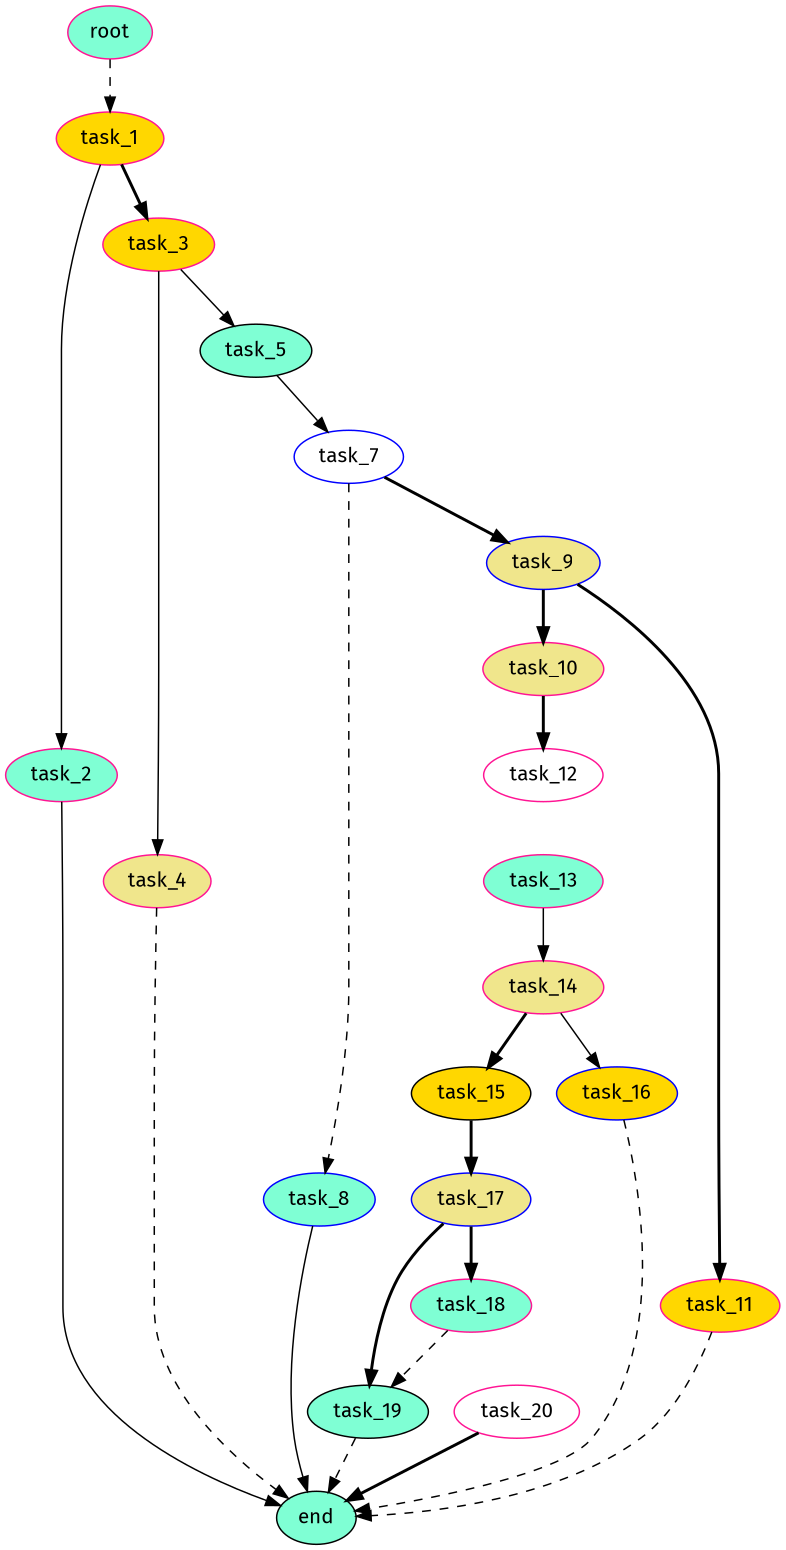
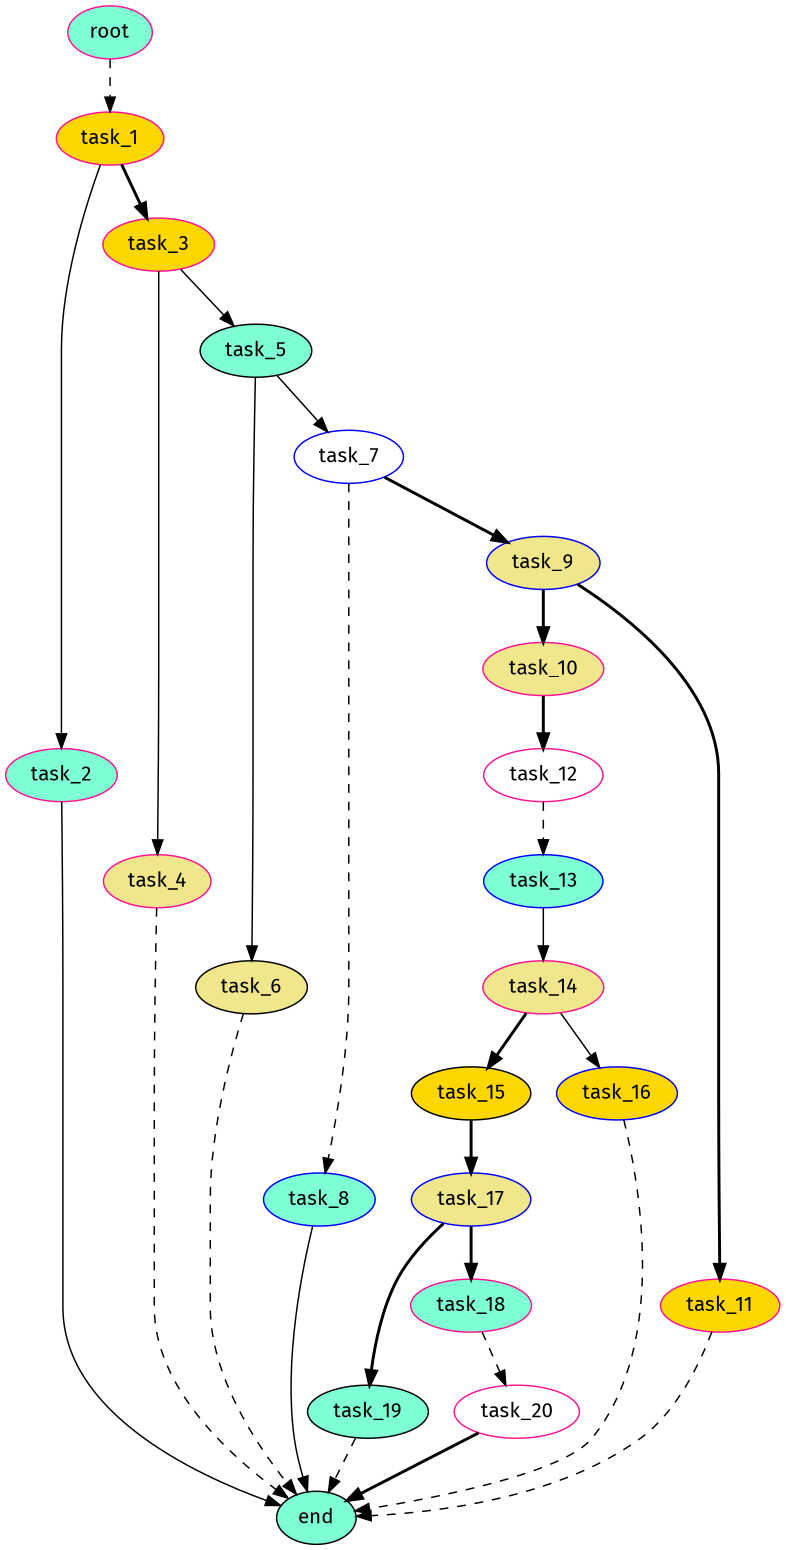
none -> (543, 821)
(543, 881) -> (543, 881)
none -> (252, 987)
(425, 1353) -> (491, 1352)
